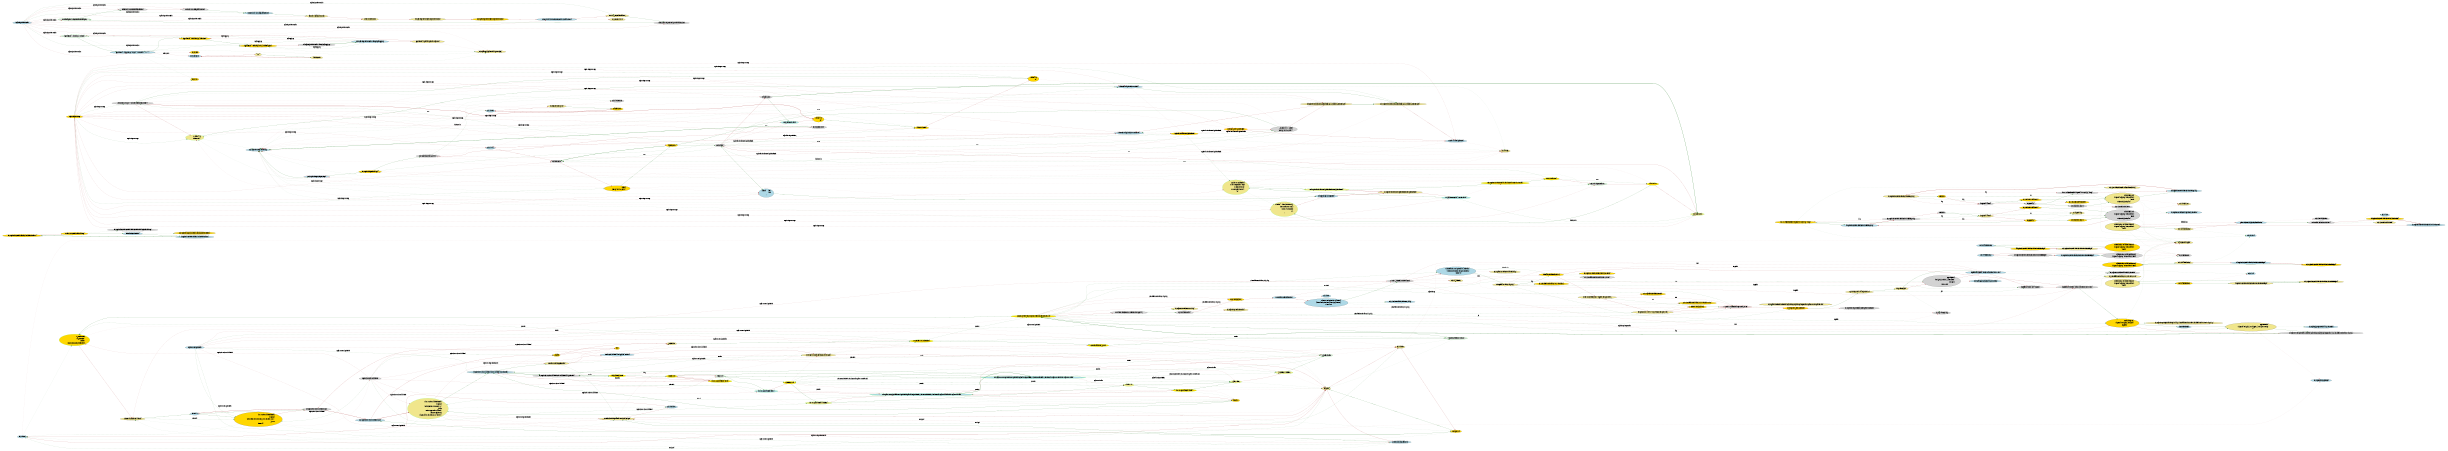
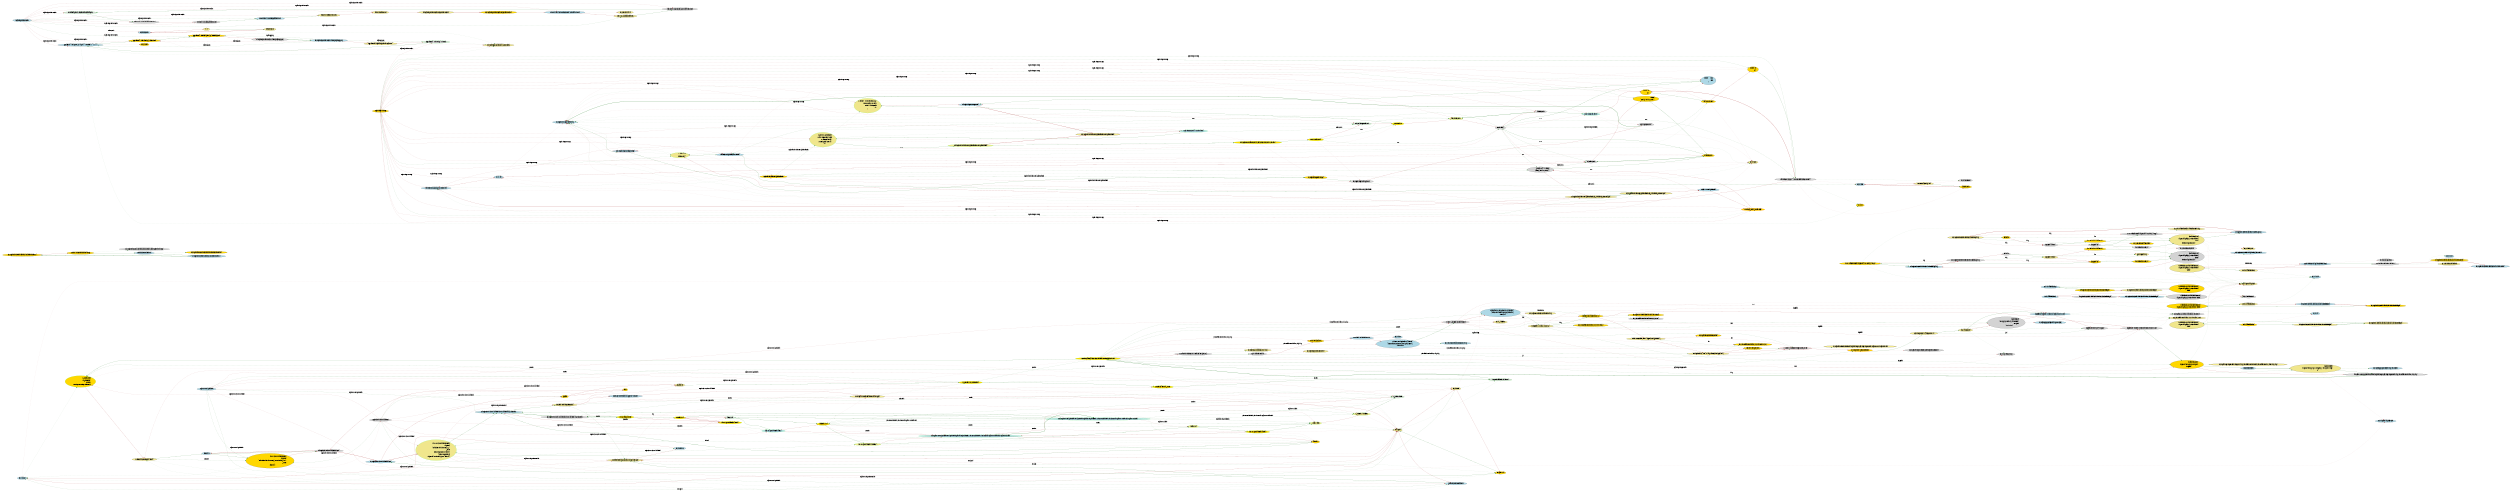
(41, 33) -> (392, 65)
